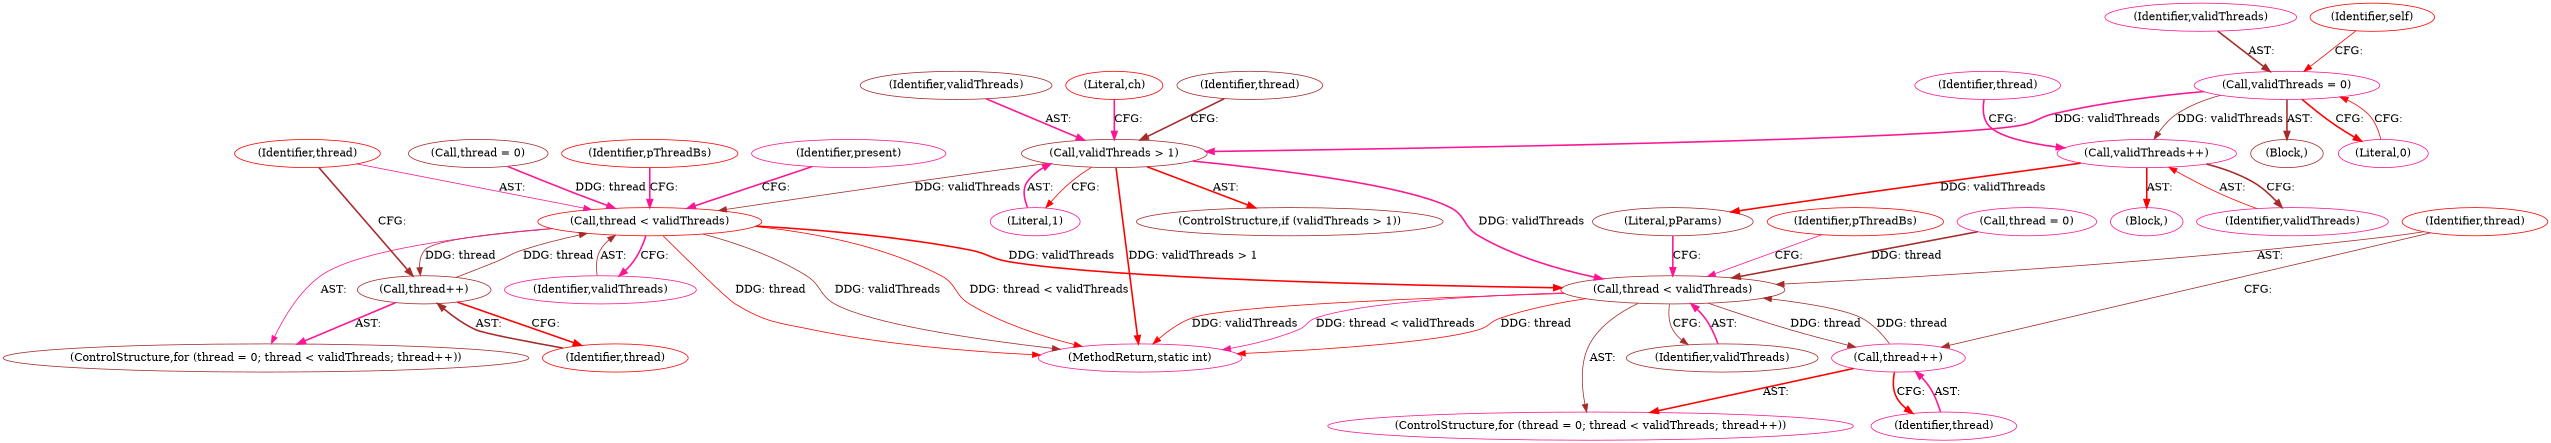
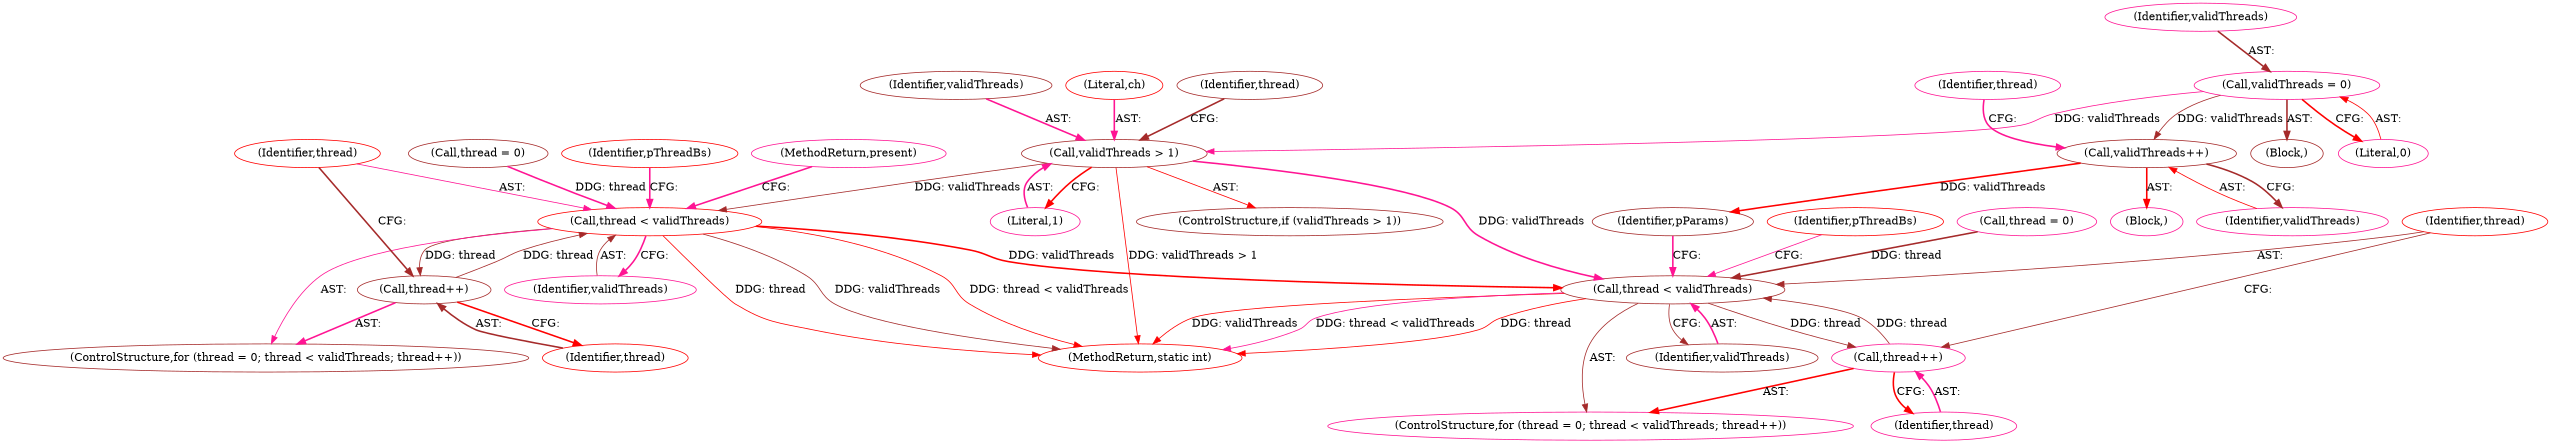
(2372, 17) -> none
(1130, 119) -> (1130, 119)
(2390, 119) -> (2390, 119)
(1711, 141) -> (1711, 141)
(849, 154) -> (849, 154)
(2147, 154) -> (2147, 154)
(1070, 183) -> (1070, 183)
(1197, 186) -> (1197, 186)
(1673, 222) -> (1673, 222)
(1127, 252) -> (1127, 252)
(1140, 358) -> (1140, 358)
